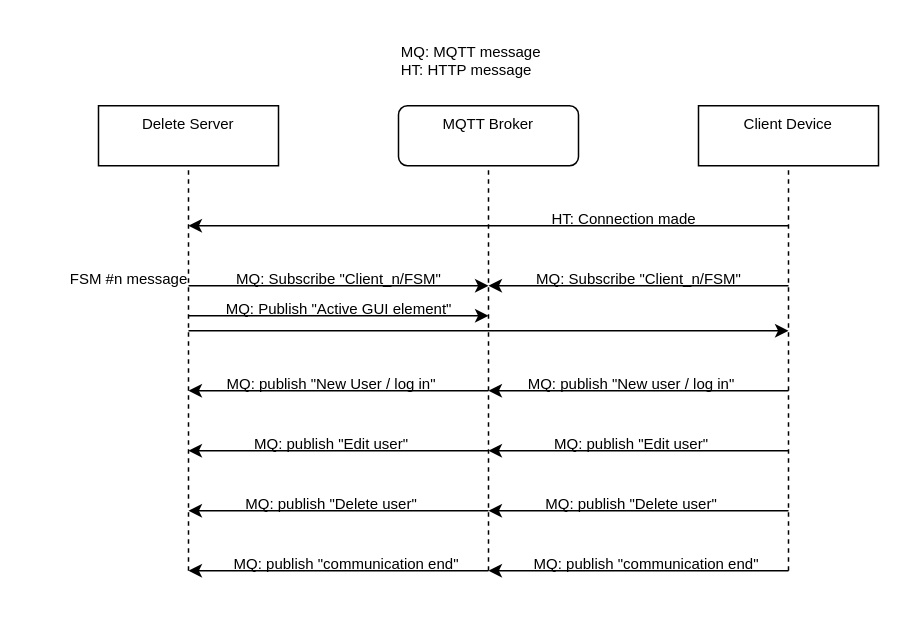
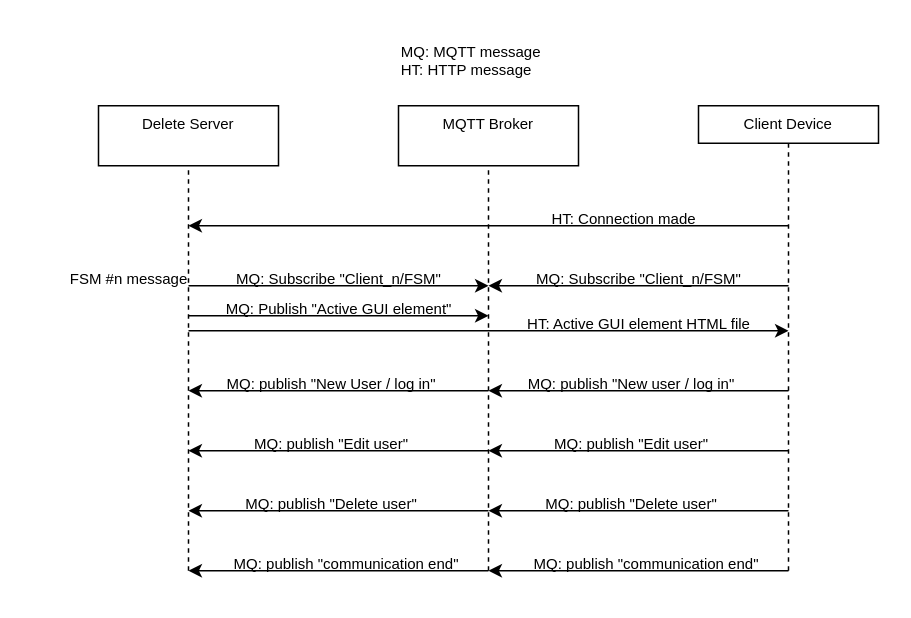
(488, 136) -> (488, 136)
(788, 136) -> (788, 125)
none -> (638, 323)
